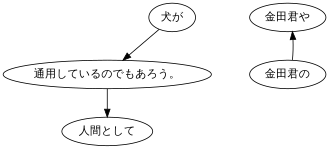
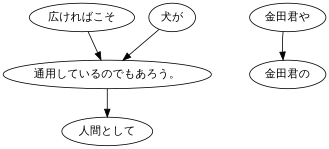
none -> (82, 17)
(293, 50) -> (282, 42)
